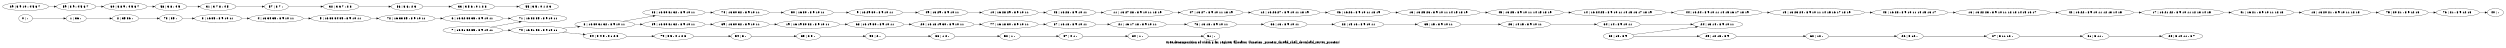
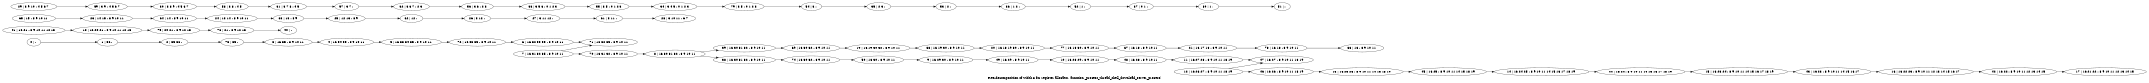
(1246, 13) -> (1245, 66)
(2226, 13) -> none
(1359, 24) -> none
(1664, 31) -> (264, 18)
(573, 33) -> (640, 7)
